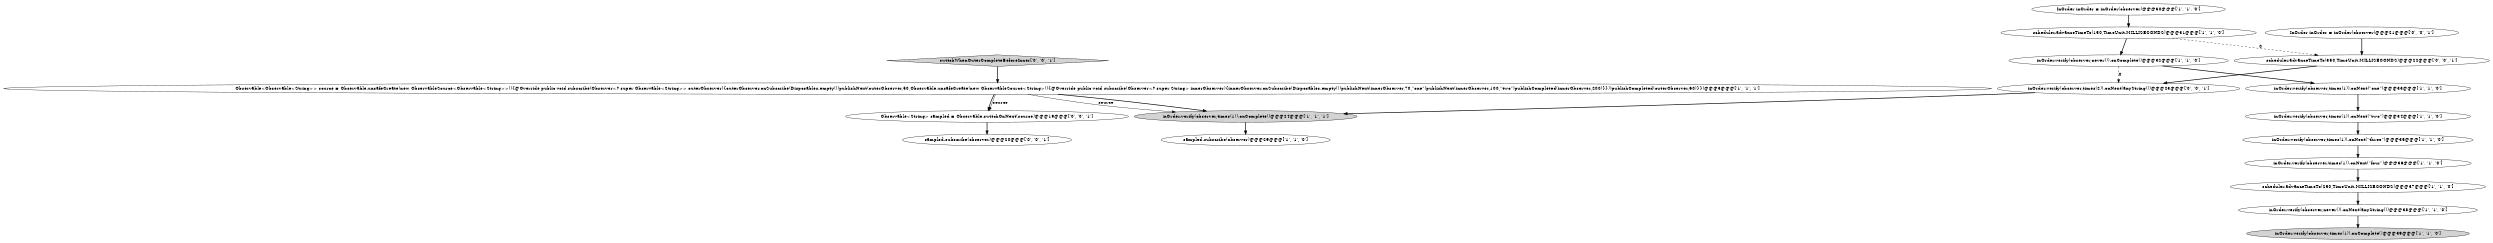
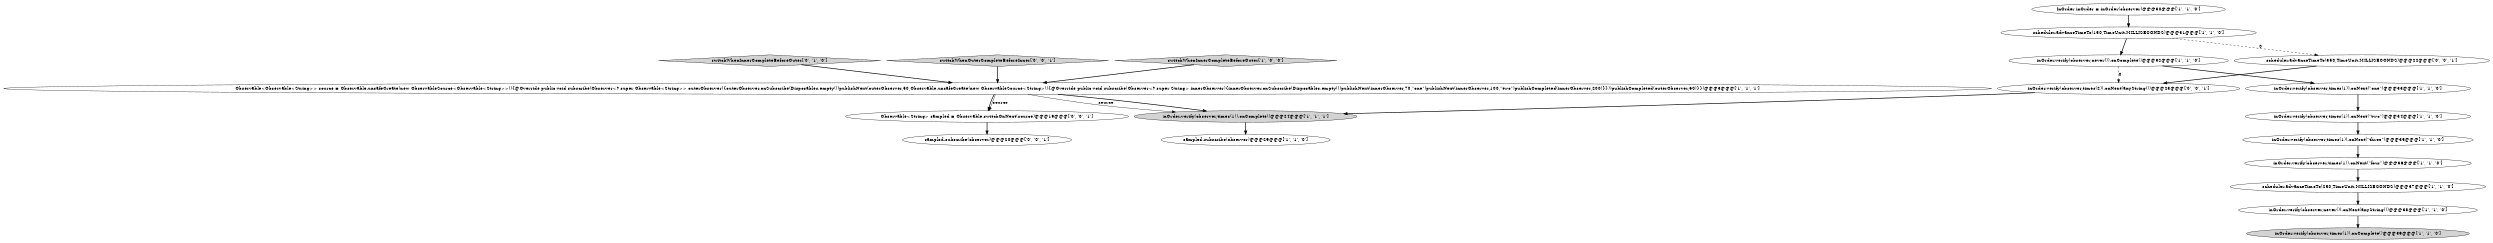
(2362, 33) -> none
none -> (770, 61)
none -> (1226, 61)
